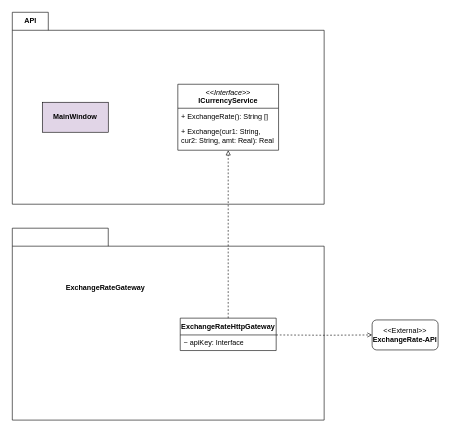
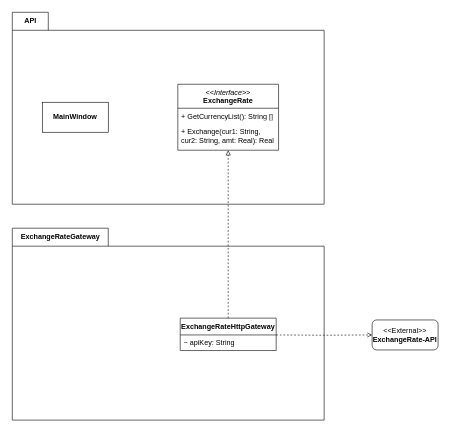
(228, 97) -> (228, 97)
(75, 117) -> (75, 117)
(229, 121) -> (229, 121)
(105, 288) -> (60, 237)
(218, 344) -> (211, 344)
